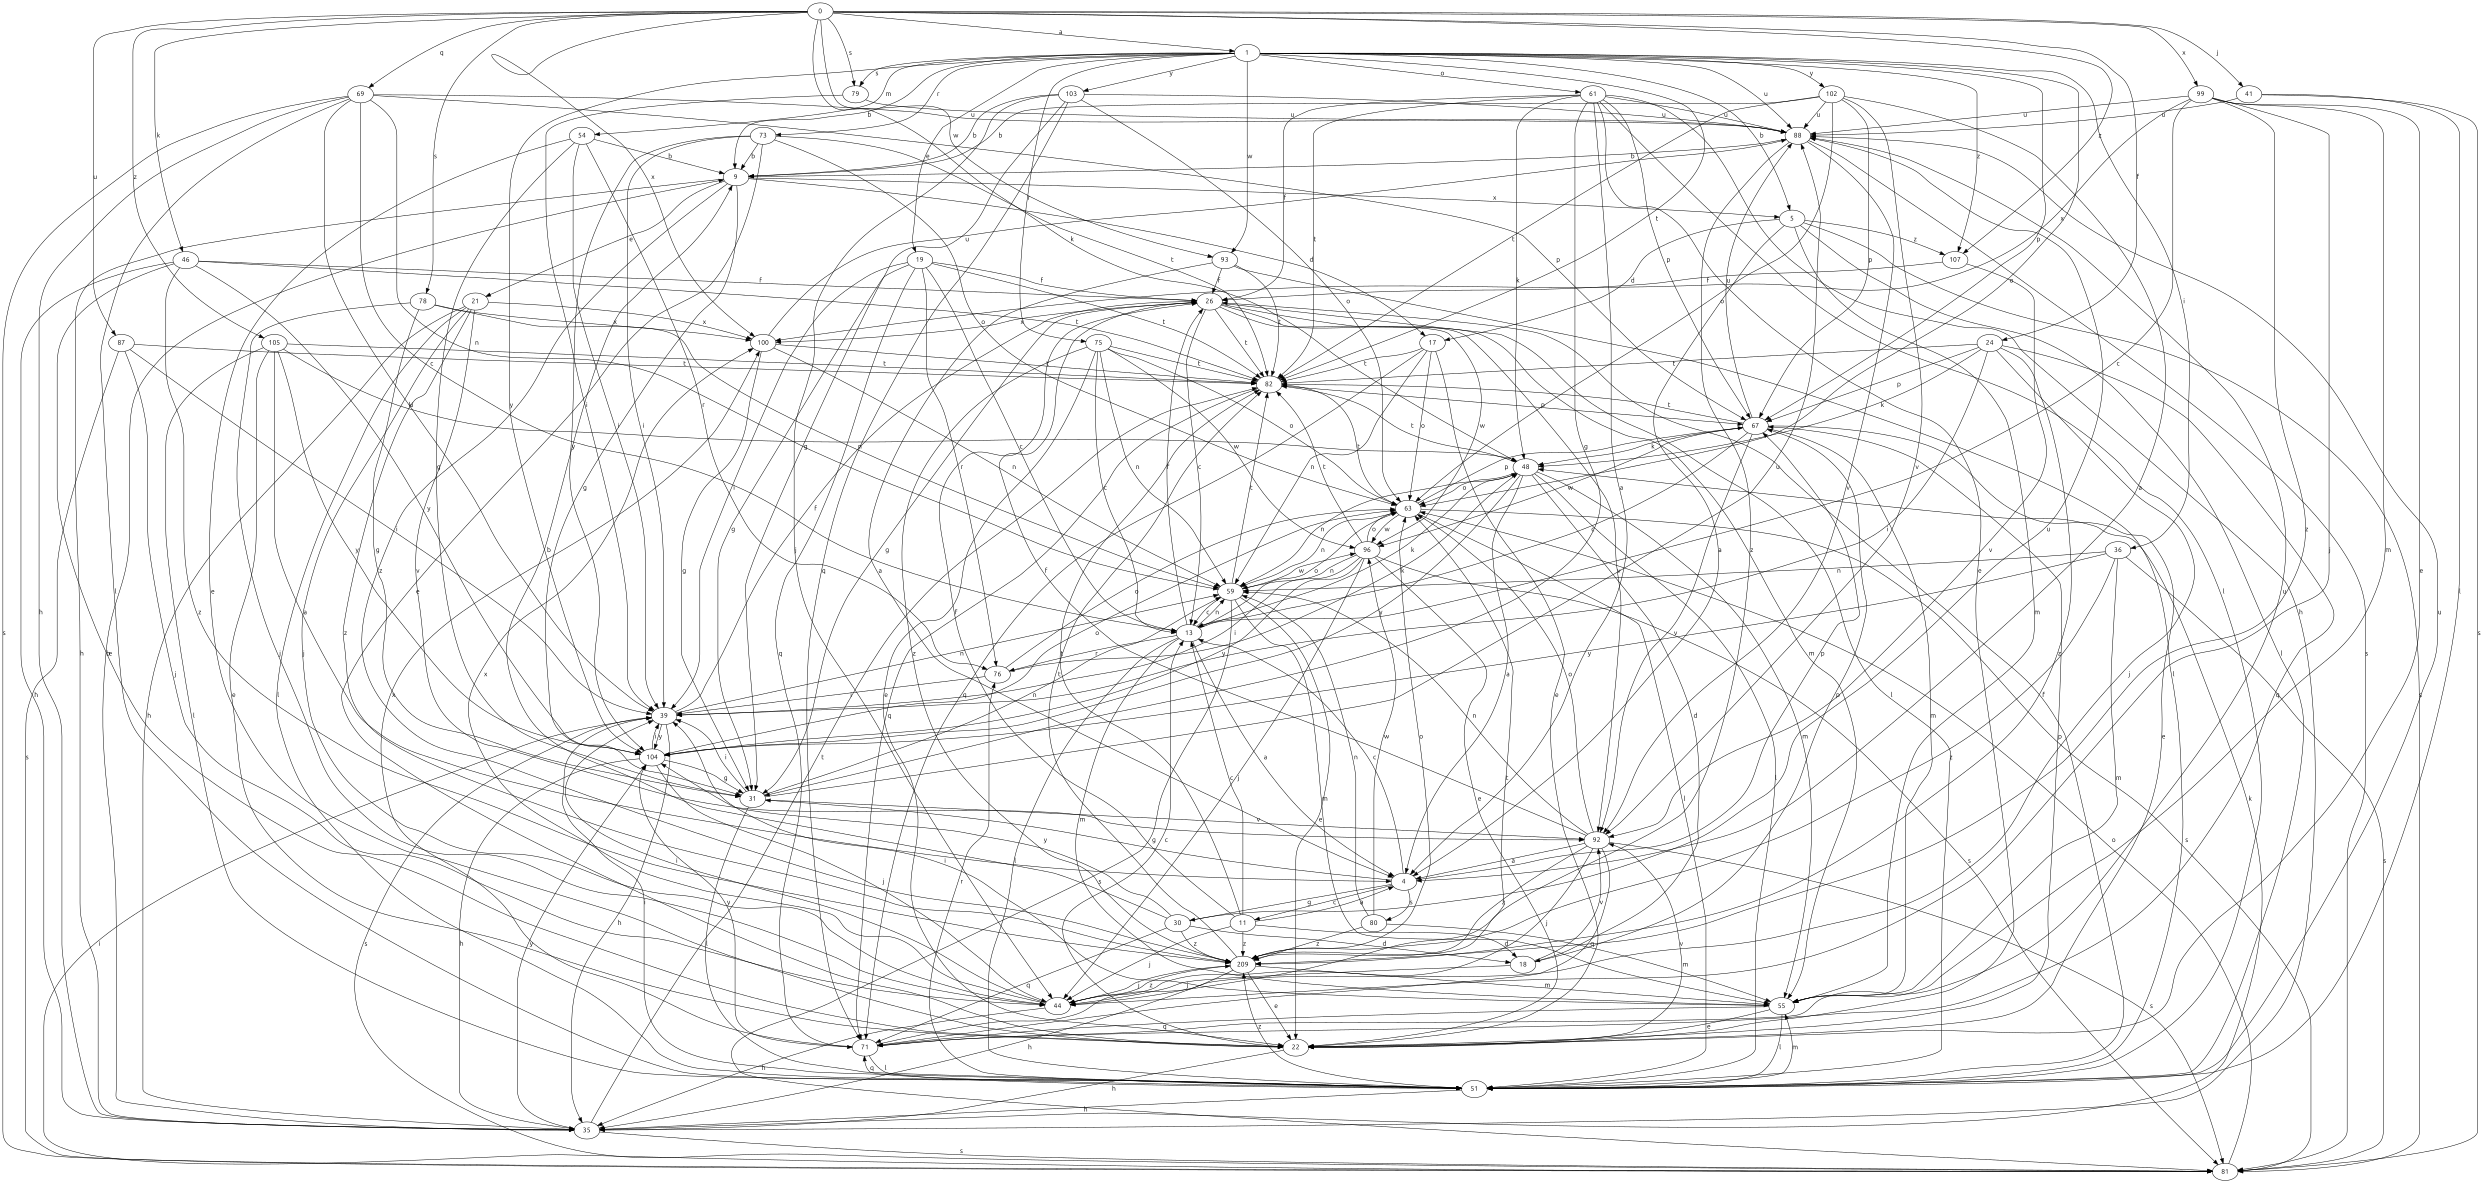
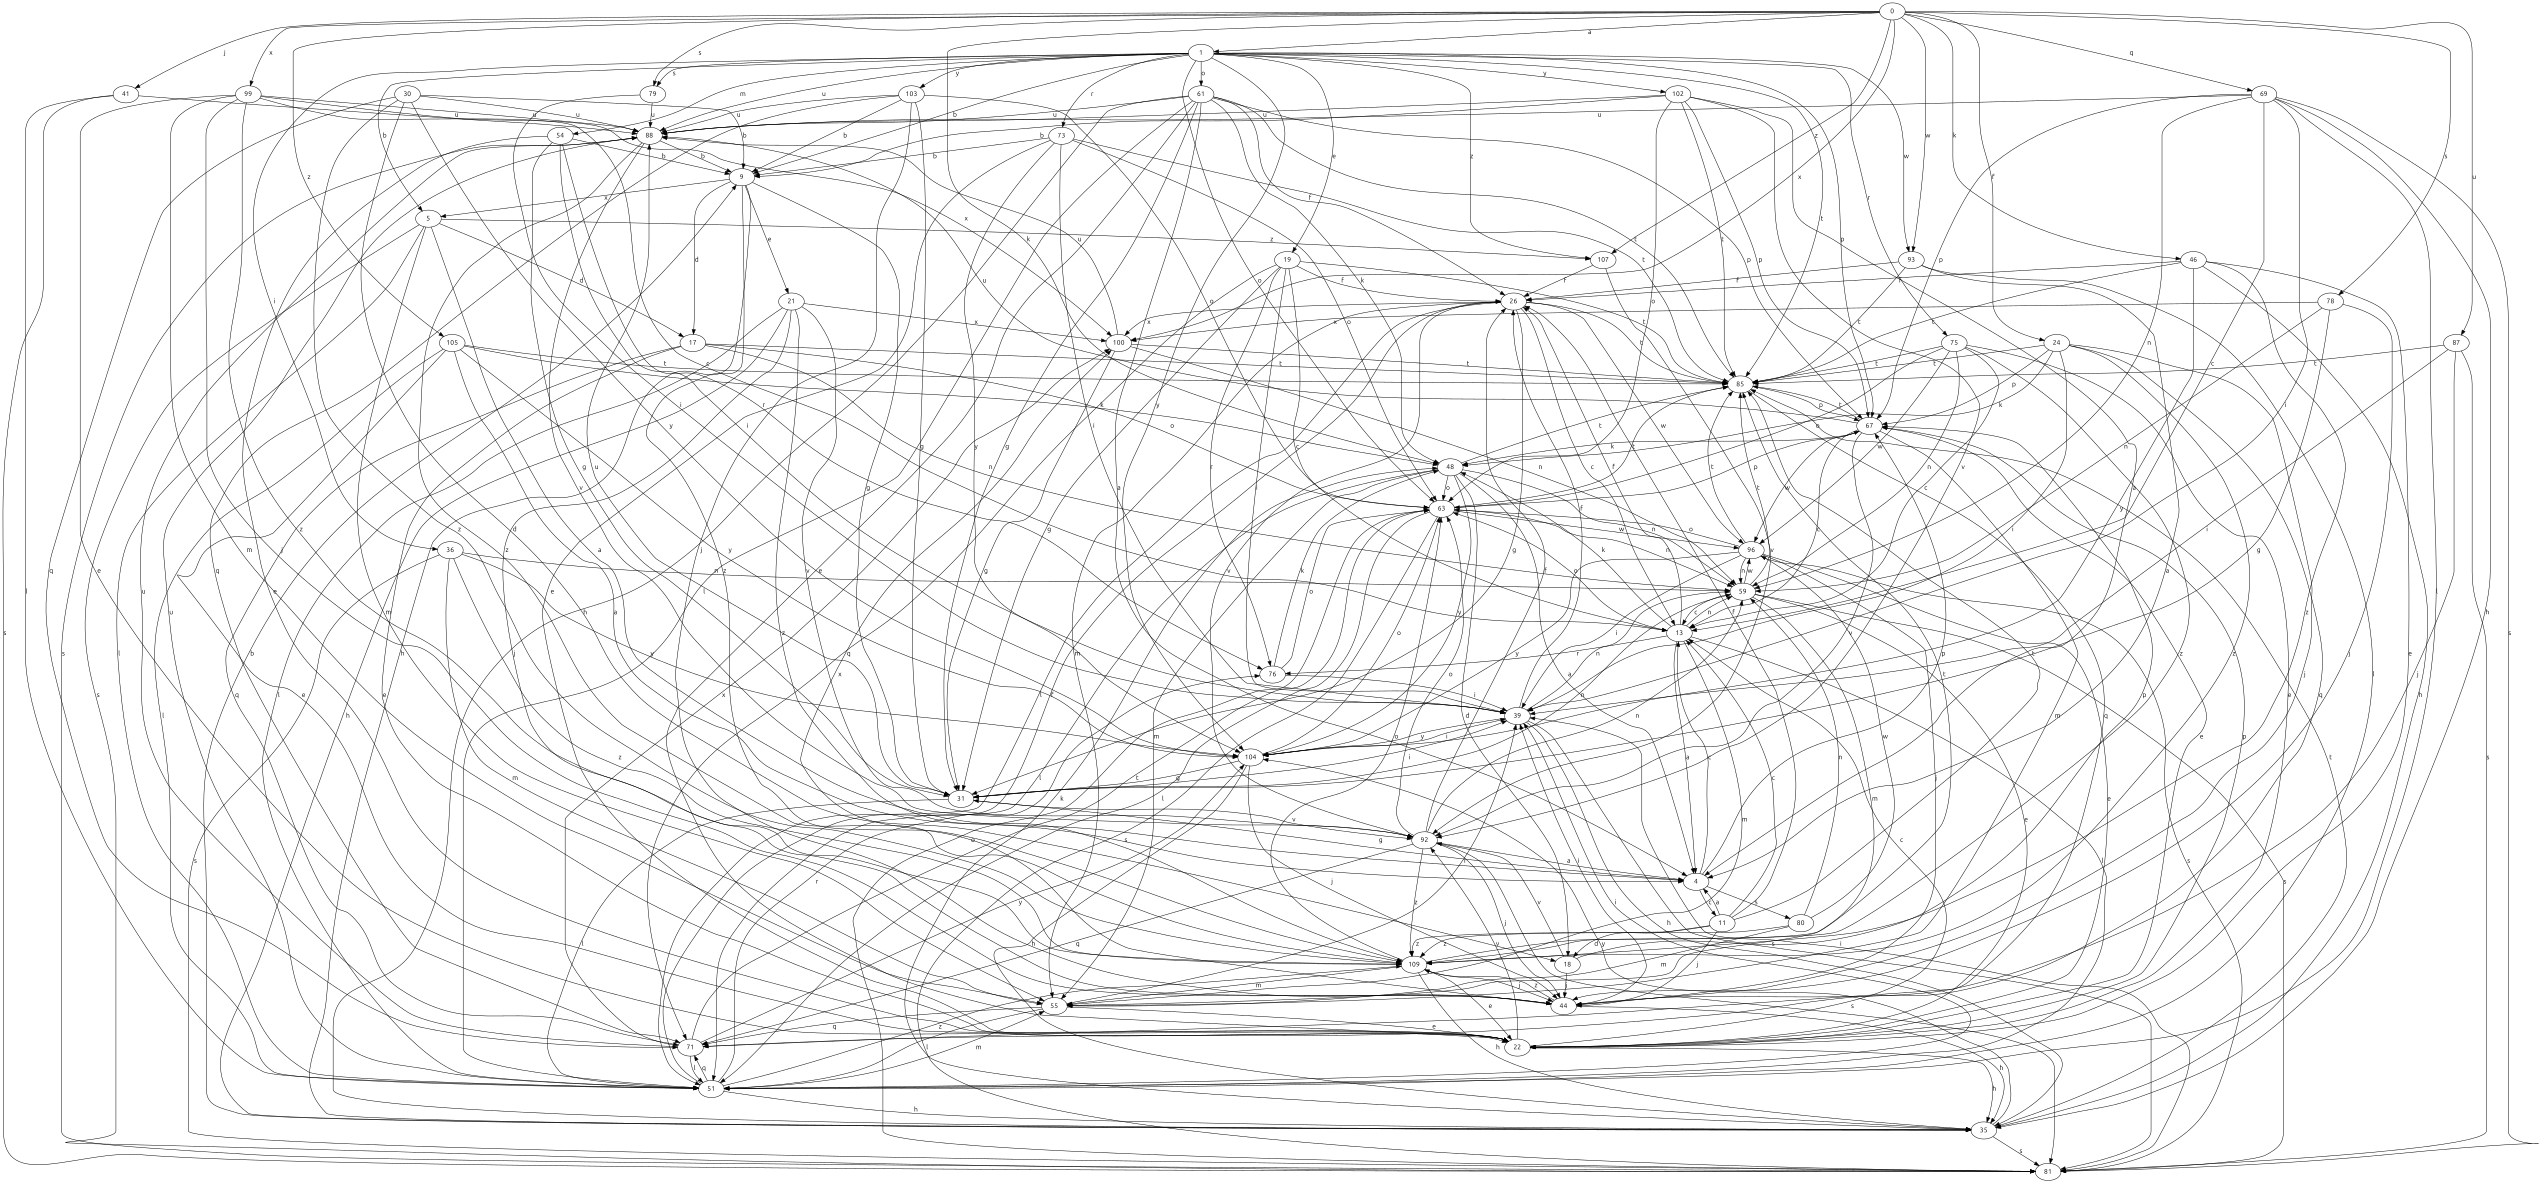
(1269, 384) -> (1740, 384)
(1288, 902) -> none
(1243, 965) -> (1414, 965)
